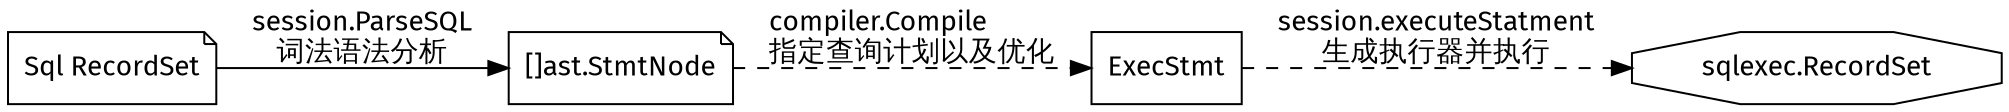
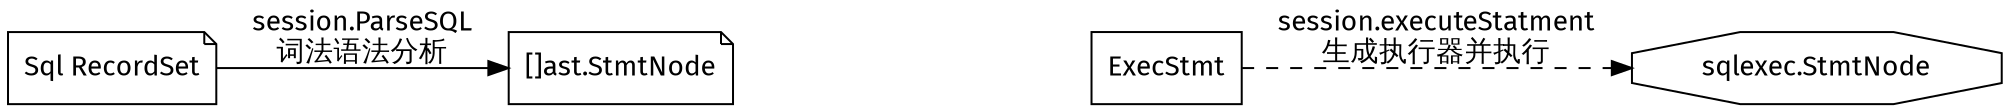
(902, 68) -> none
(1817, 68) -> (1817, 68)
